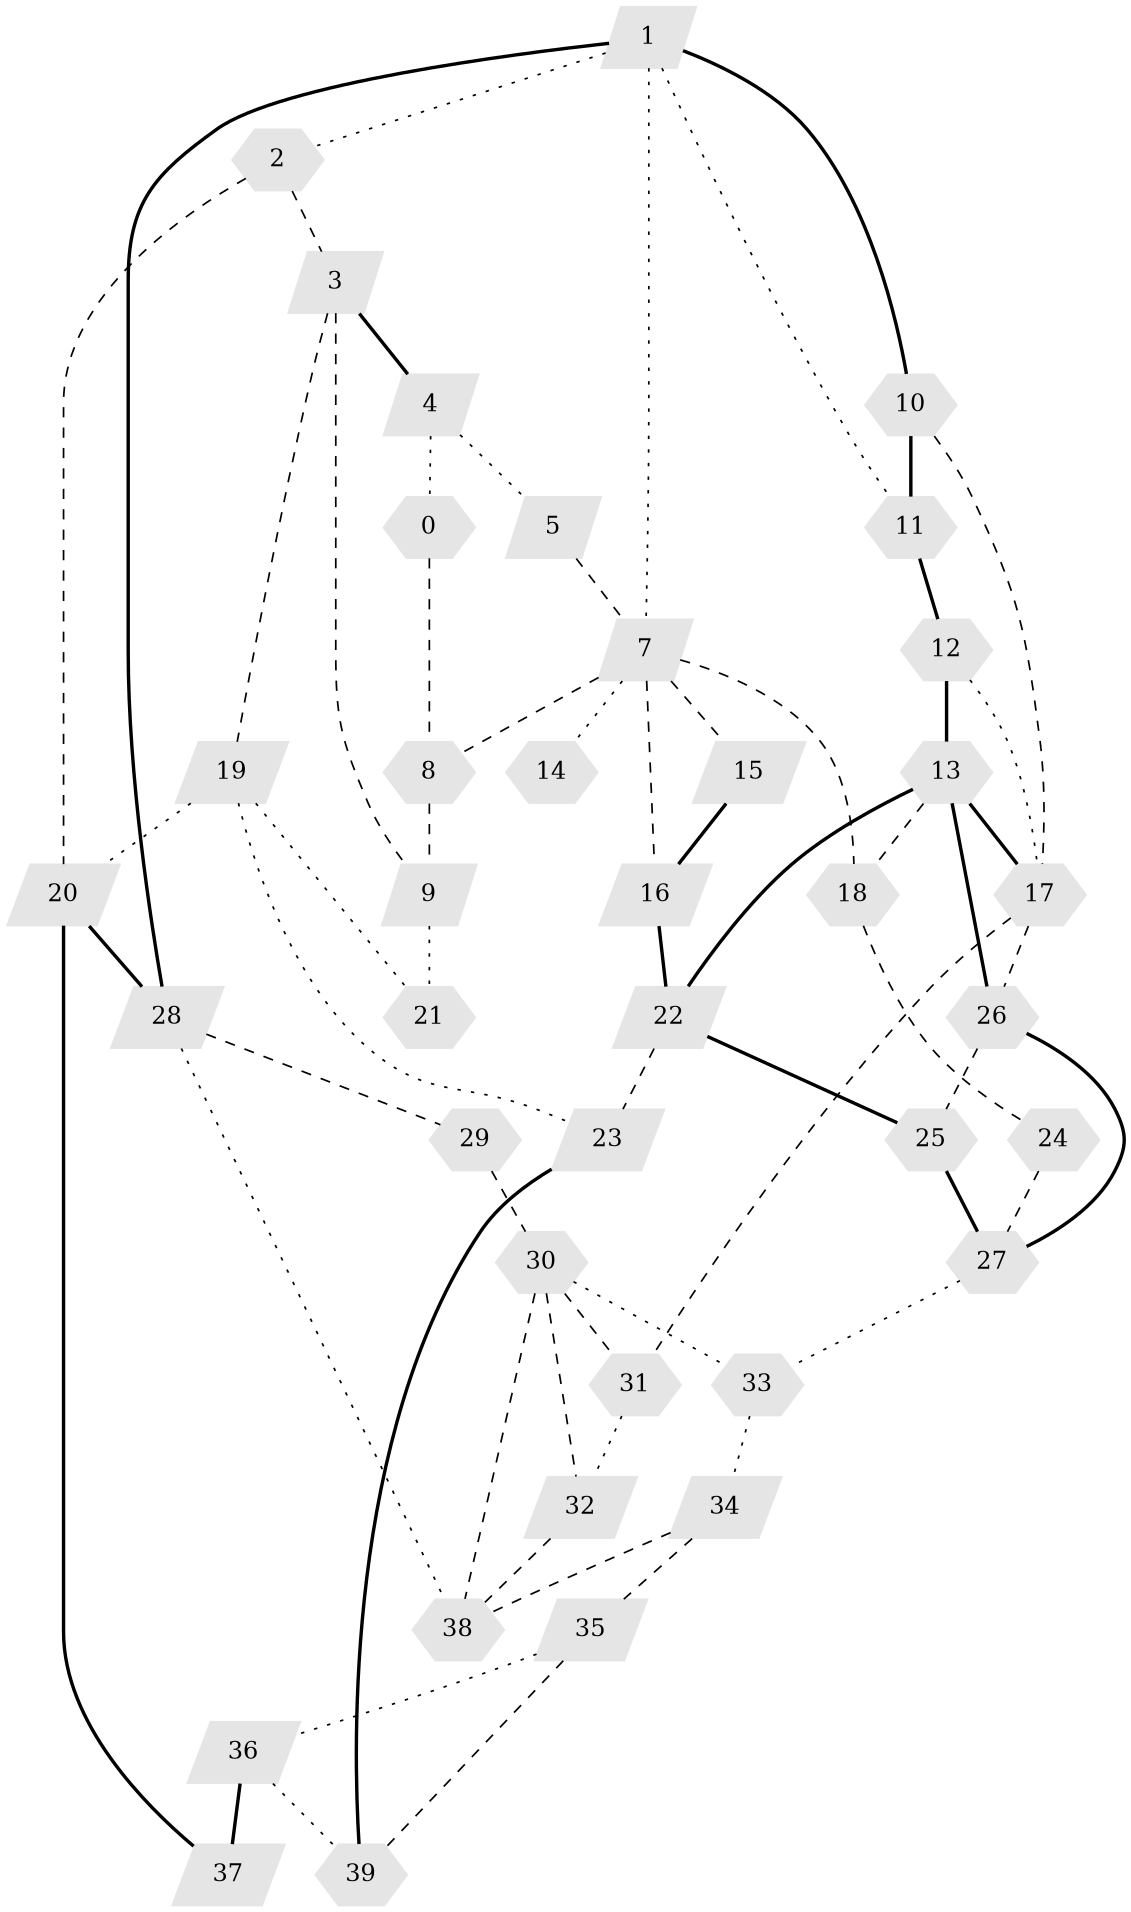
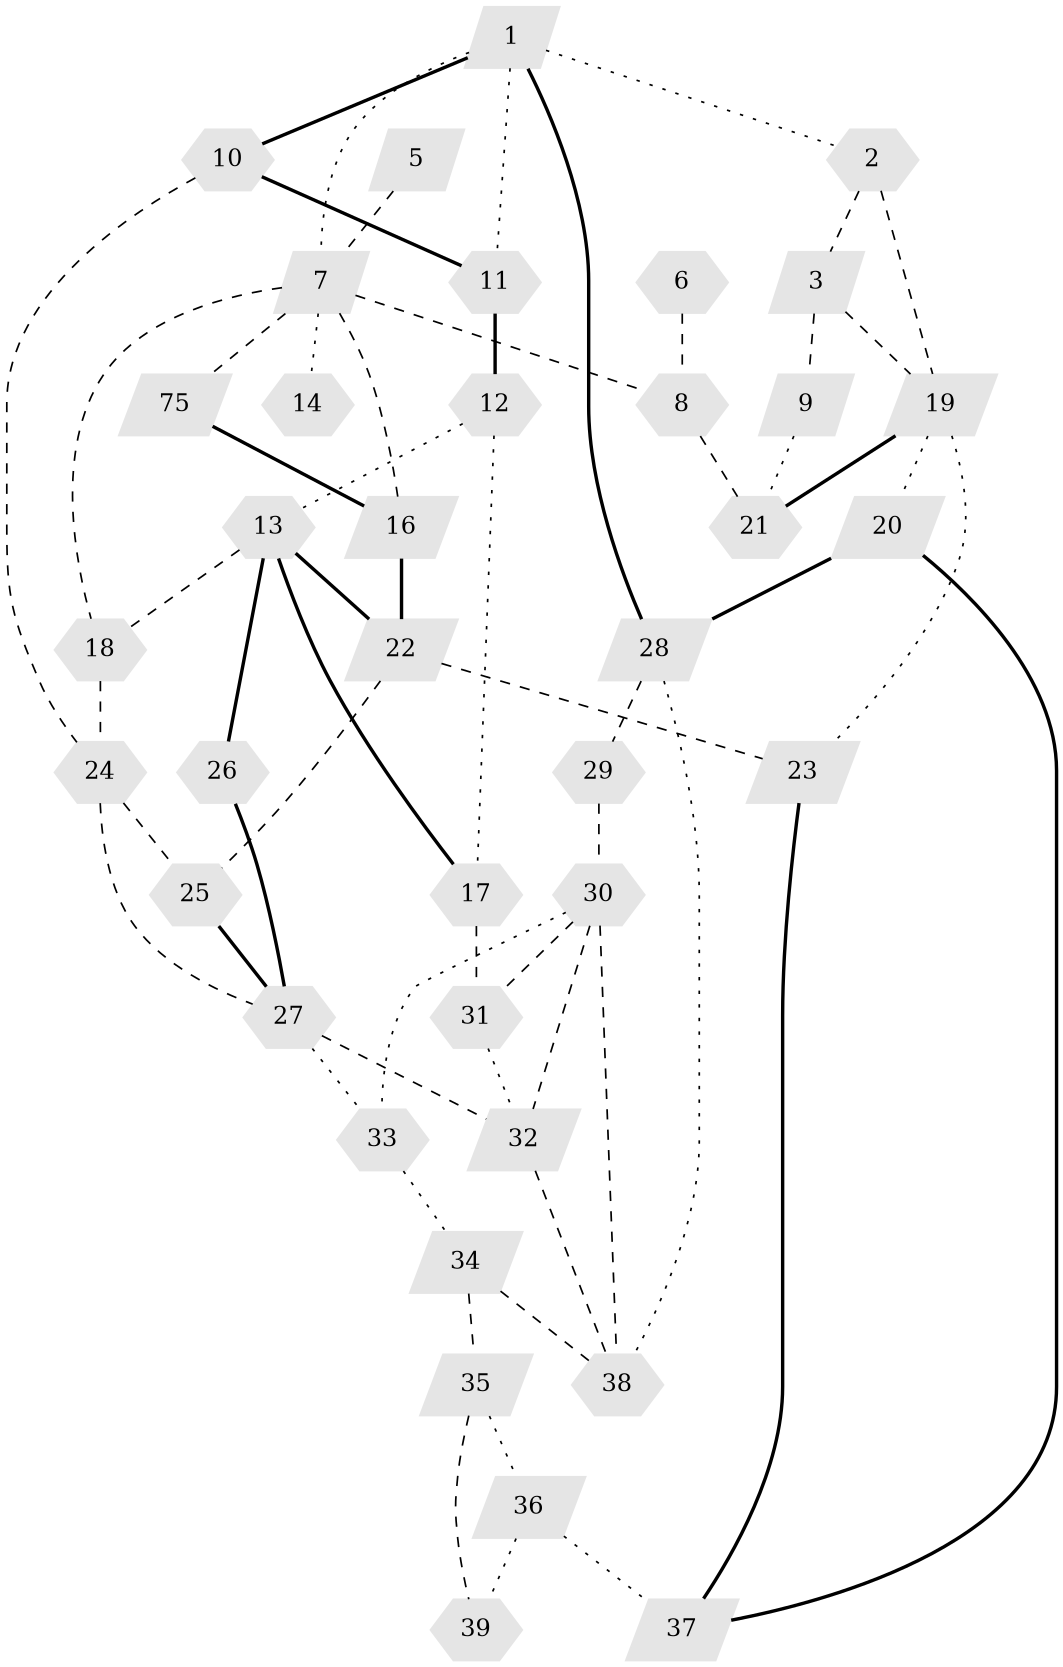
(431, 405) -> none
(64, 483) -> (907, 282)
(429, 527) -> (682, 282)
(1025, 640) -> (7, 427)
(947, 711) -> (382, 466)
(749, 772) -> (175, 405)
(429, 834) -> (719, 466)
(331, 895) -> (841, 471)
(1016, 956) -> none
none -> (404, 1077)
(802, 1080) -> (305, 778)
(957, 1088) -> (148, 833)
(379, 1499) -> (783, 1209)
(236, 1814) -> (606, 1569)
